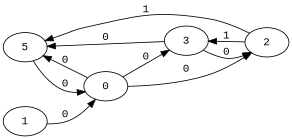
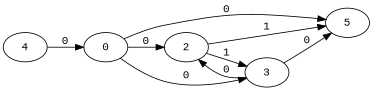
(51, 83) -> none
(25, 121) -> (25, 47)
